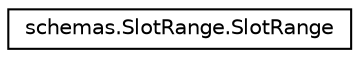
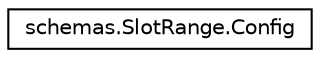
(180, 29) -> (160, 29)
